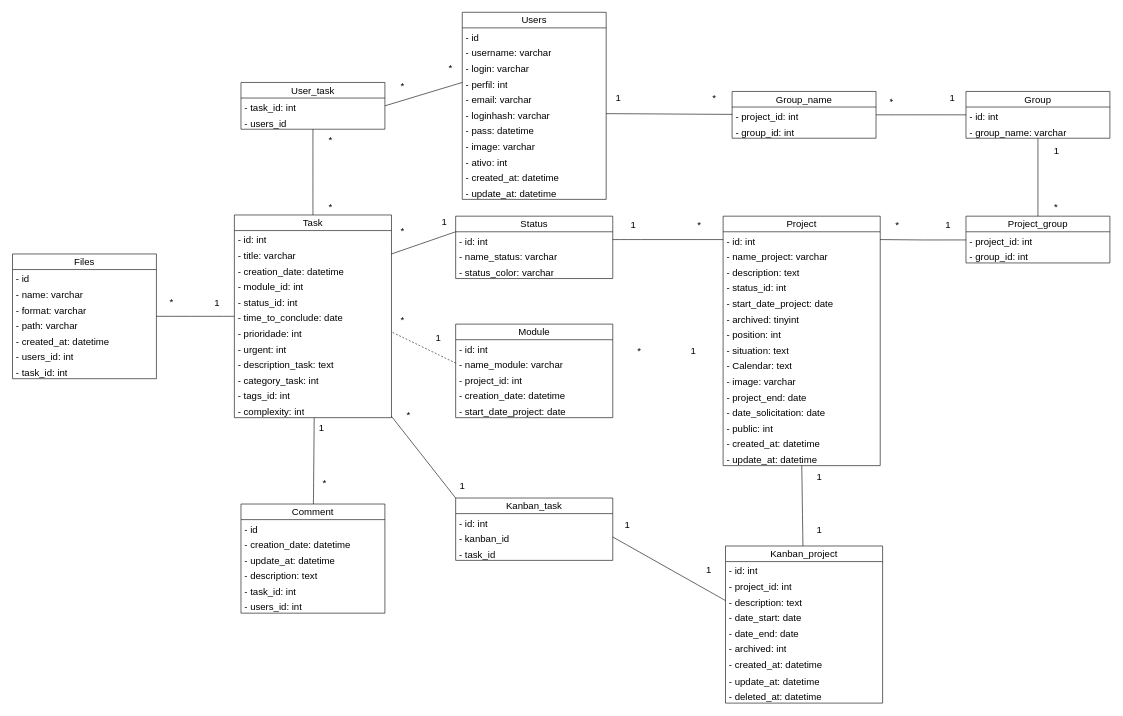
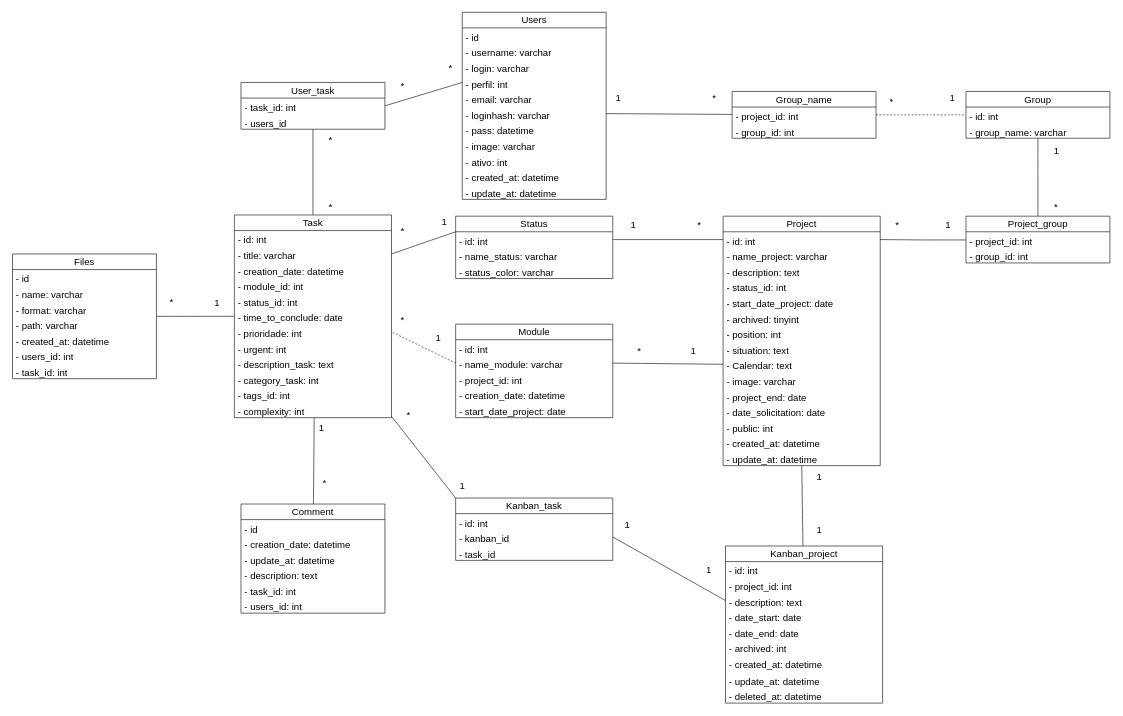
(922, 115) -> (922, 115)
none -> (668, 364)
